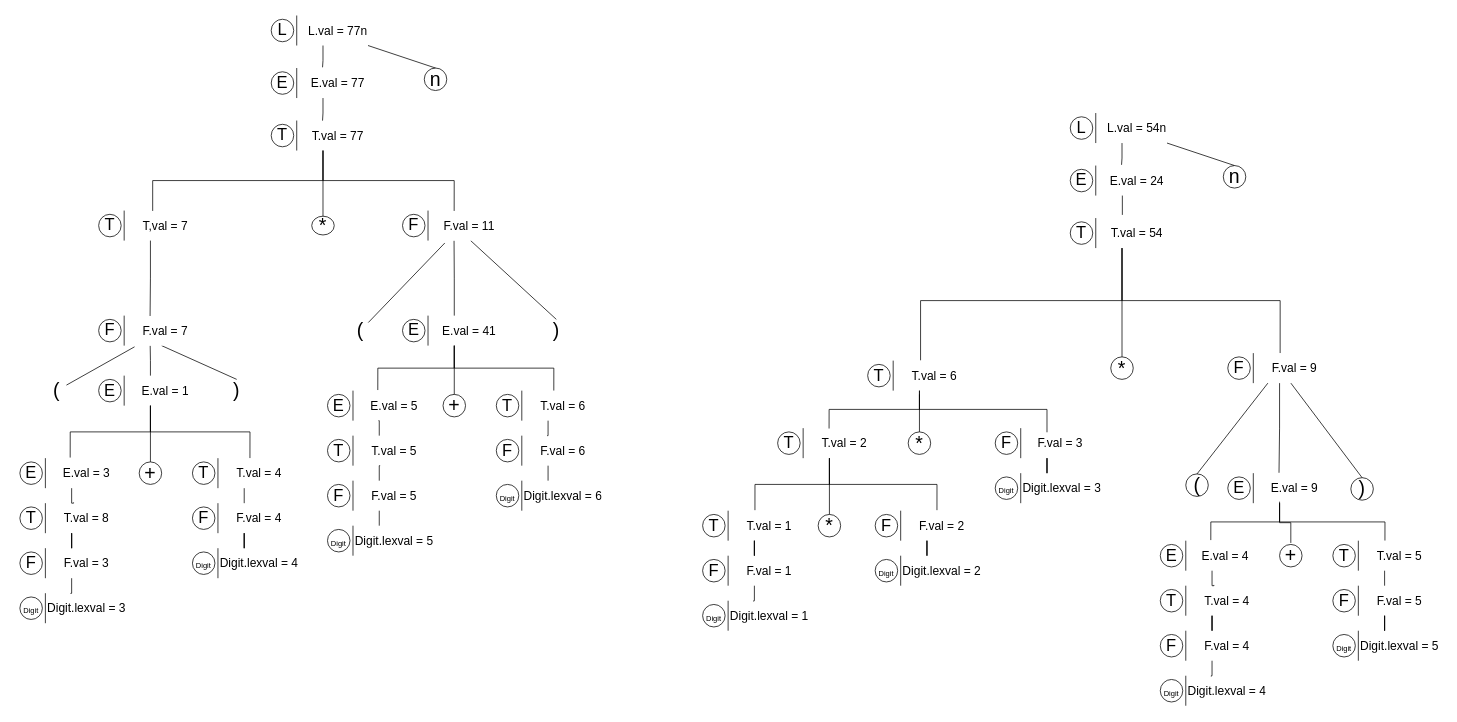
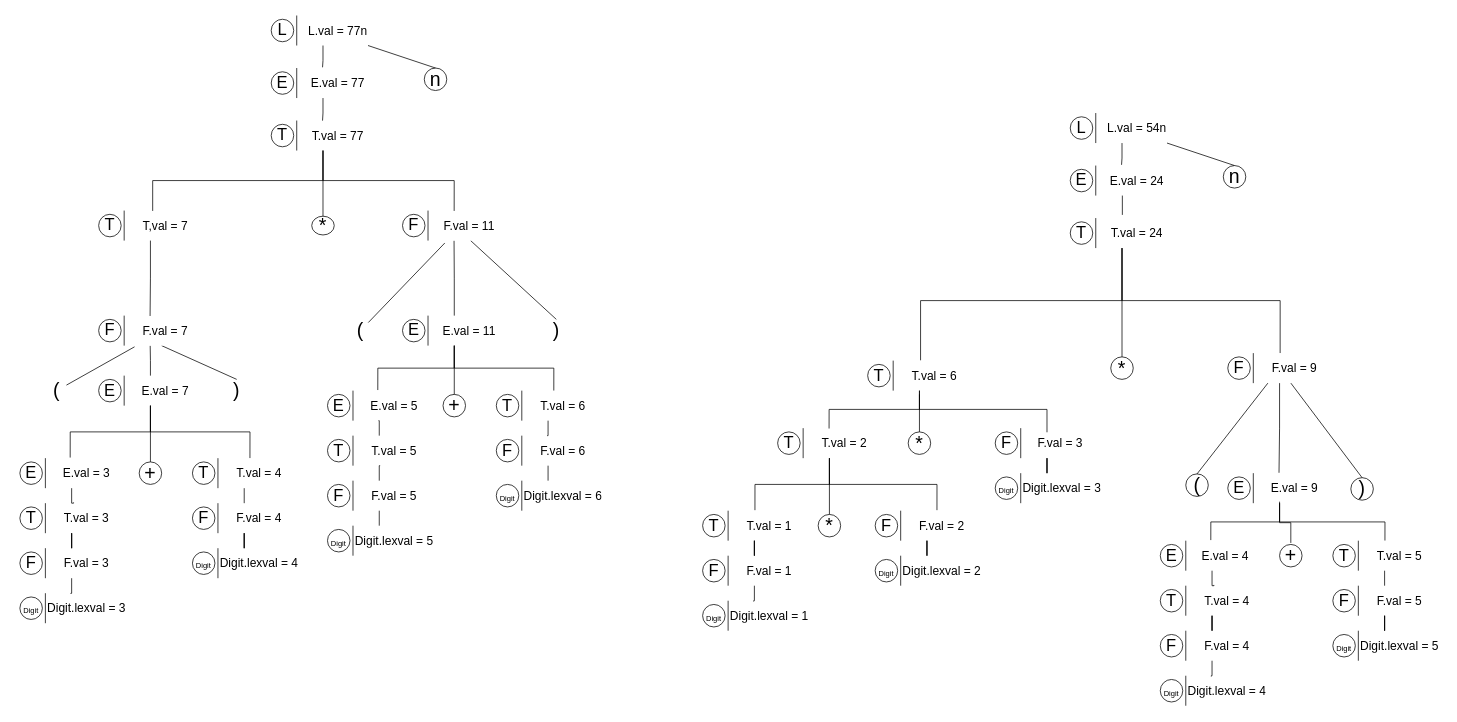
(1137, 233) -> (1137, 233)
(469, 330) -> (469, 330)
(165, 390) -> (165, 390)
(87, 518) -> (87, 518)
